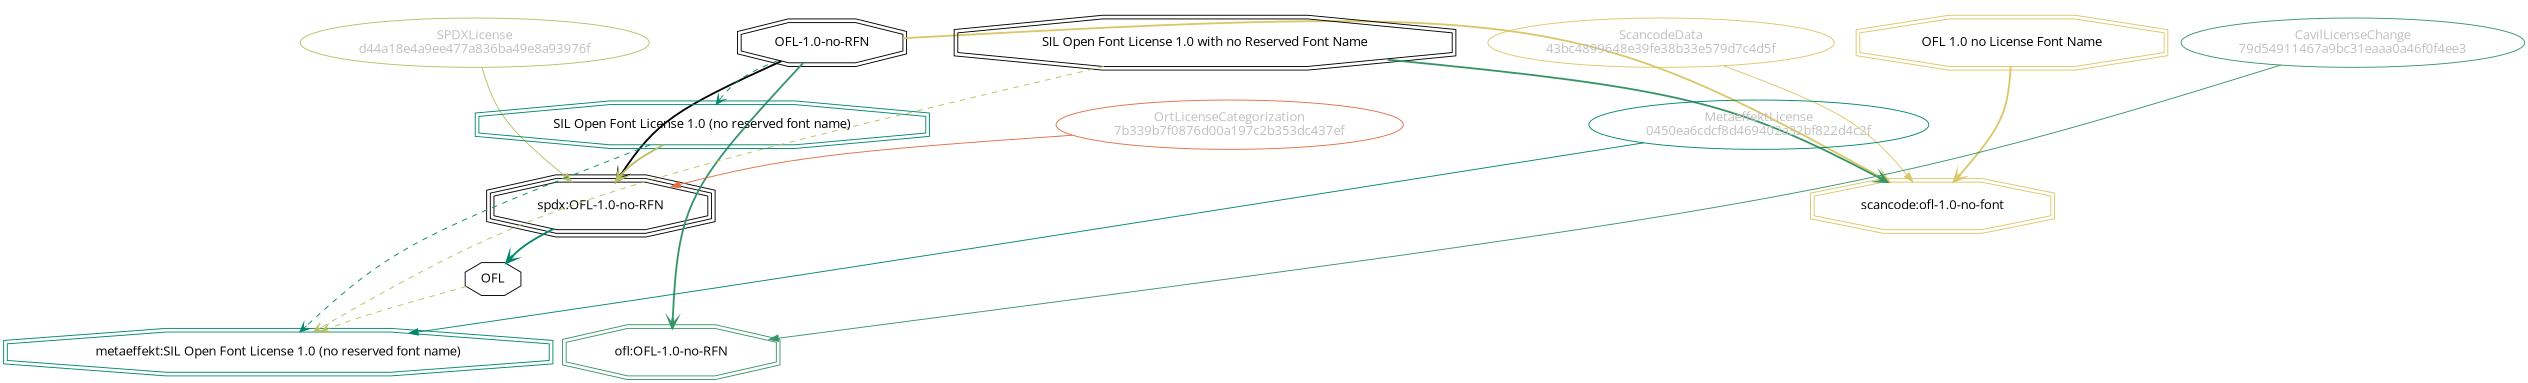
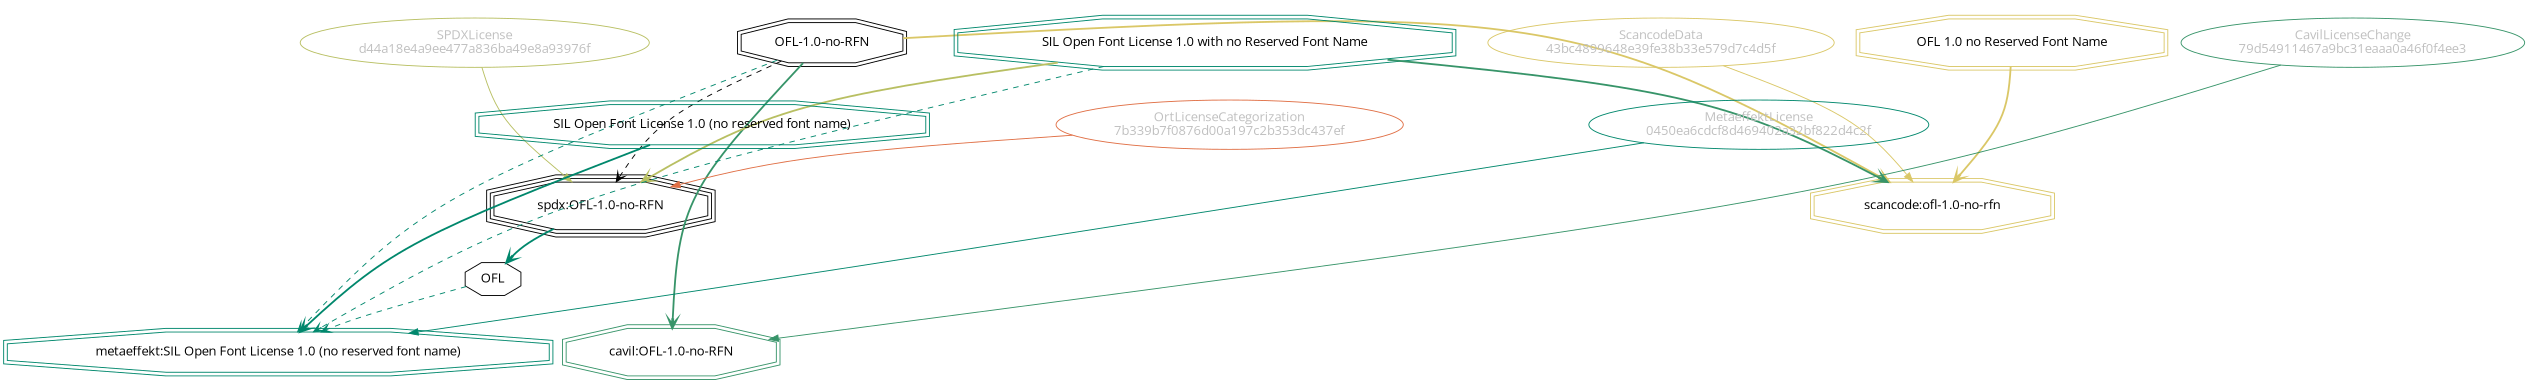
(1205, 43) -> (1205, 43)
(2012, 43) -> (2012, 43)
(747, 75) -> (523, 164)
(692, 105) -> (692, 105)
(641, 158) -> (847, 97)
(702, 166) -> (702, 166)
(1932, 206) -> (1932, 206)
(469, 218) -> (469, 218)
(397, 306) -> (397, 306)
(671, 352) -> (671, 352)
